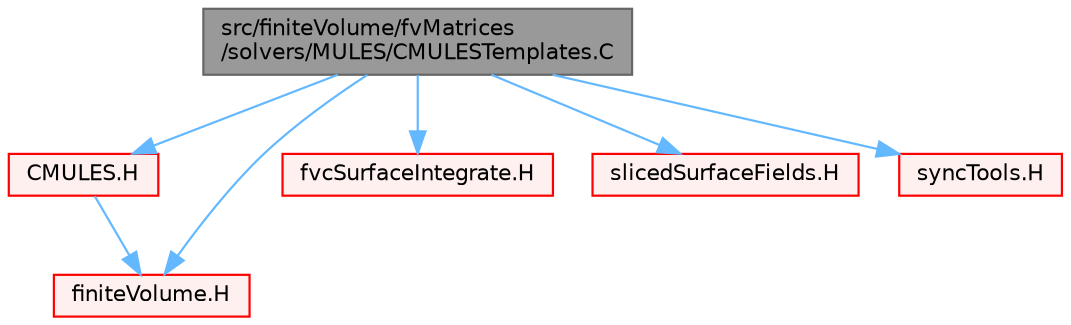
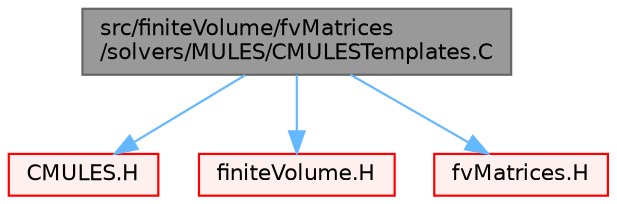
(418, 175) -> none
(726, 175) -> none
(981, 175) -> (521, 175)
(112, 226) -> none
